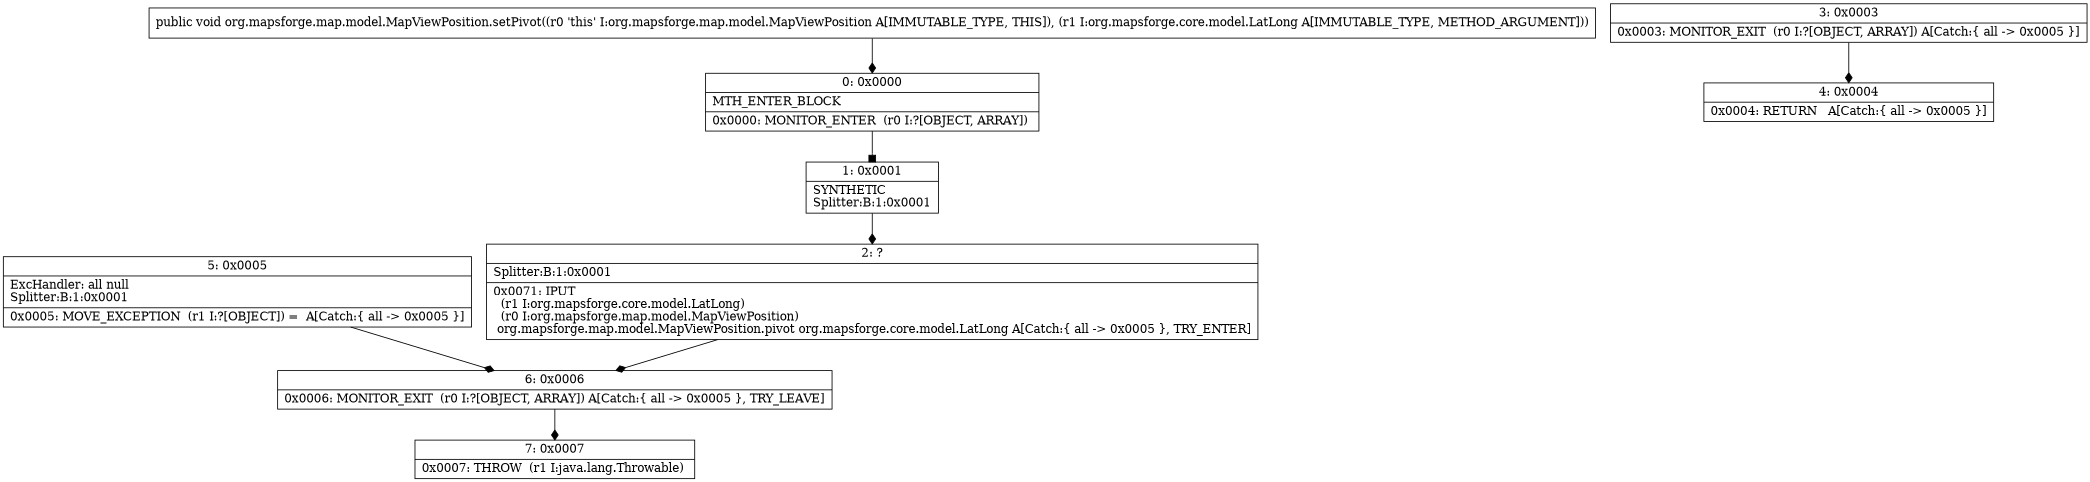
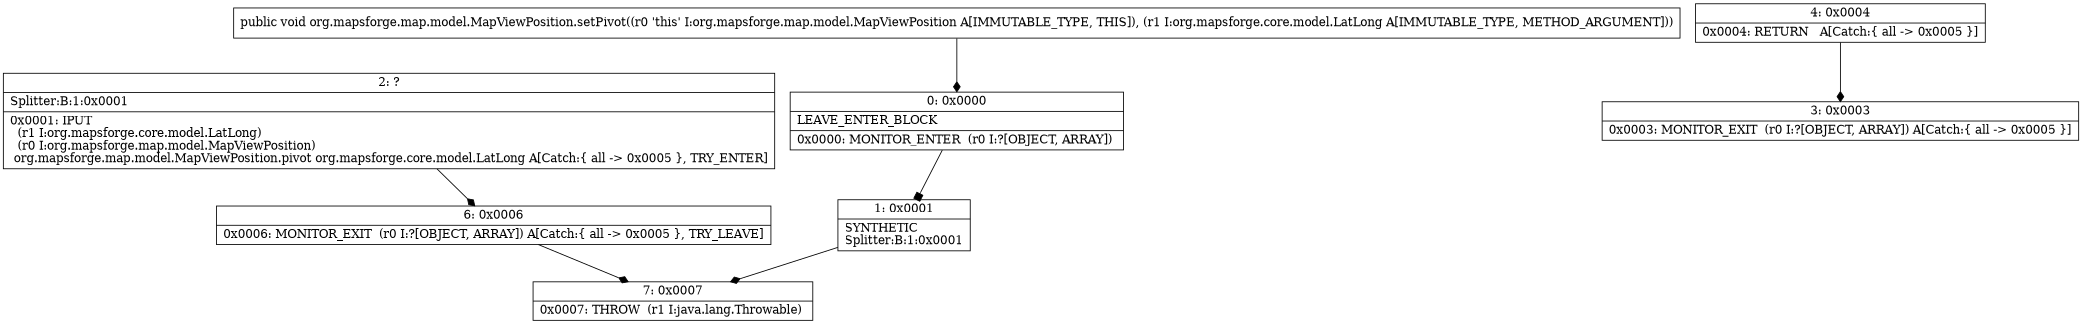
(1849, 58) -> (1840, 67)
(777, 102) -> (867, 121)
(872, 224) -> (789, 263)
(237, 292) -> none
(538, 292) -> (55, 121)
